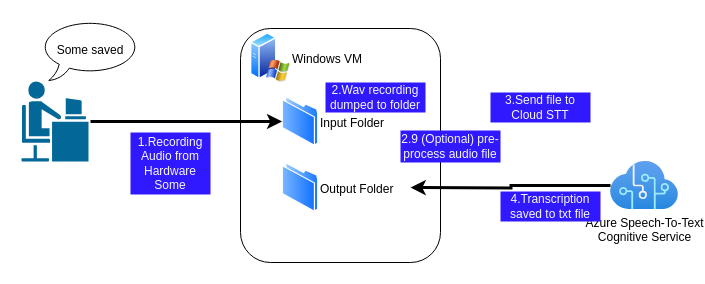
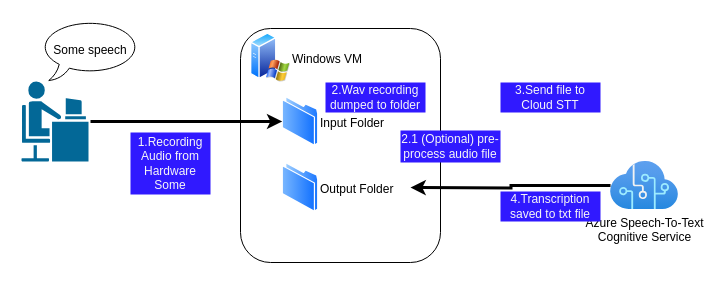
(91, 51) -> (91, 51)
(541, 108) -> (551, 98)
(451, 147) -> (451, 147)
